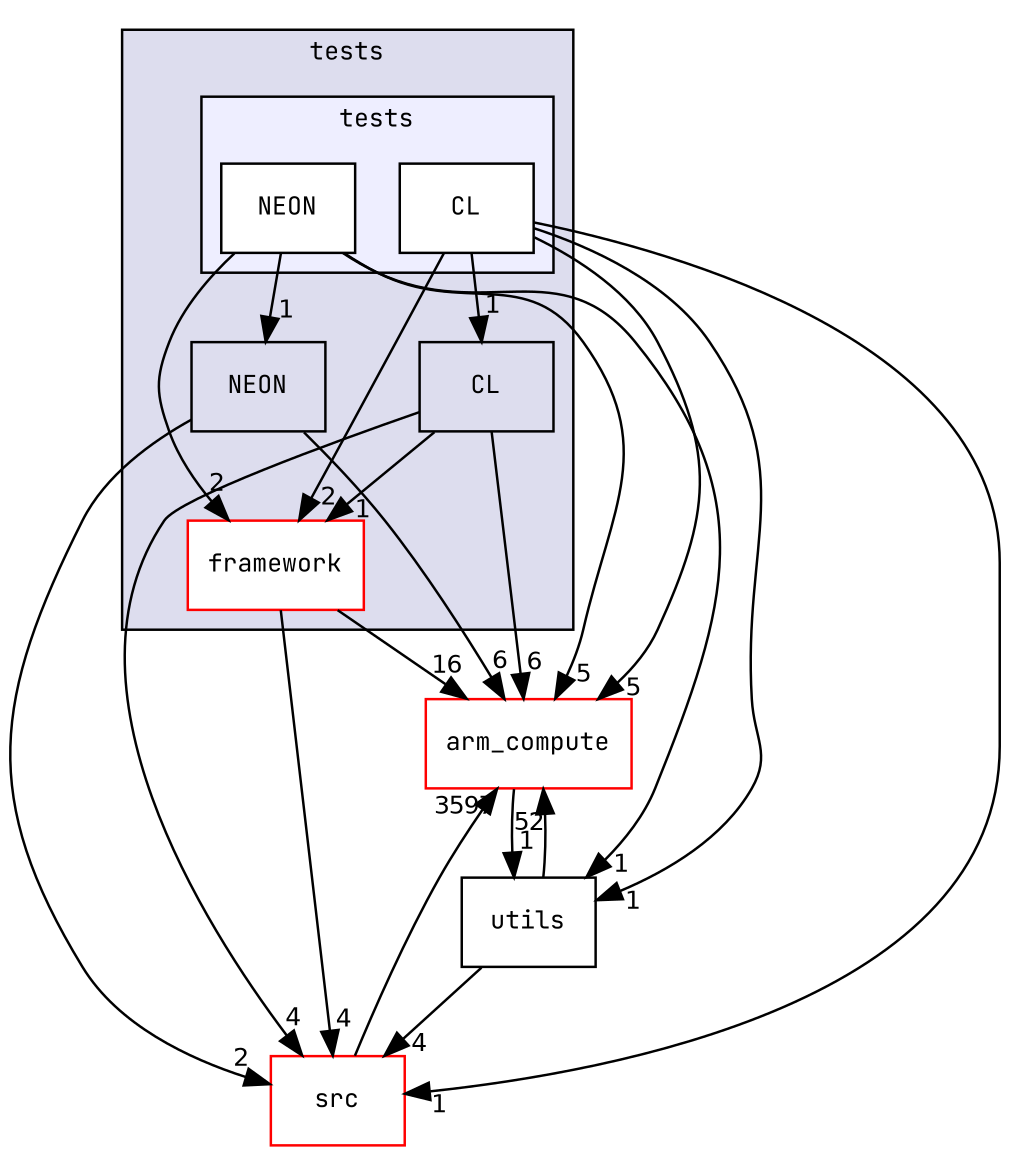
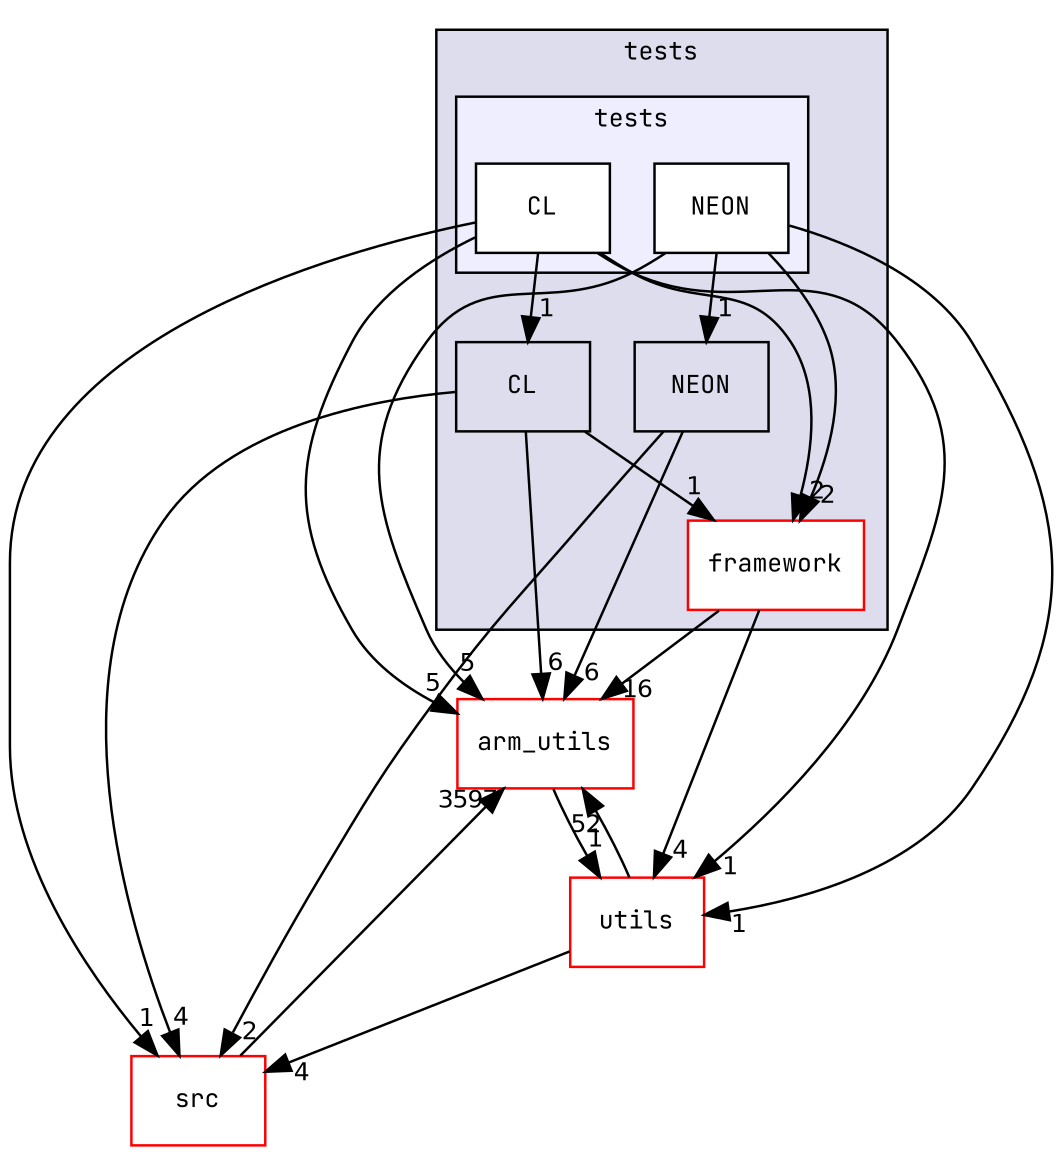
(529, 744) -> (545, 744)
(305, 820) -> (711, 732)
(529, 922) -> (637, 922)
